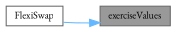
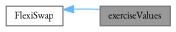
(76, 23) -> (87, 9)
